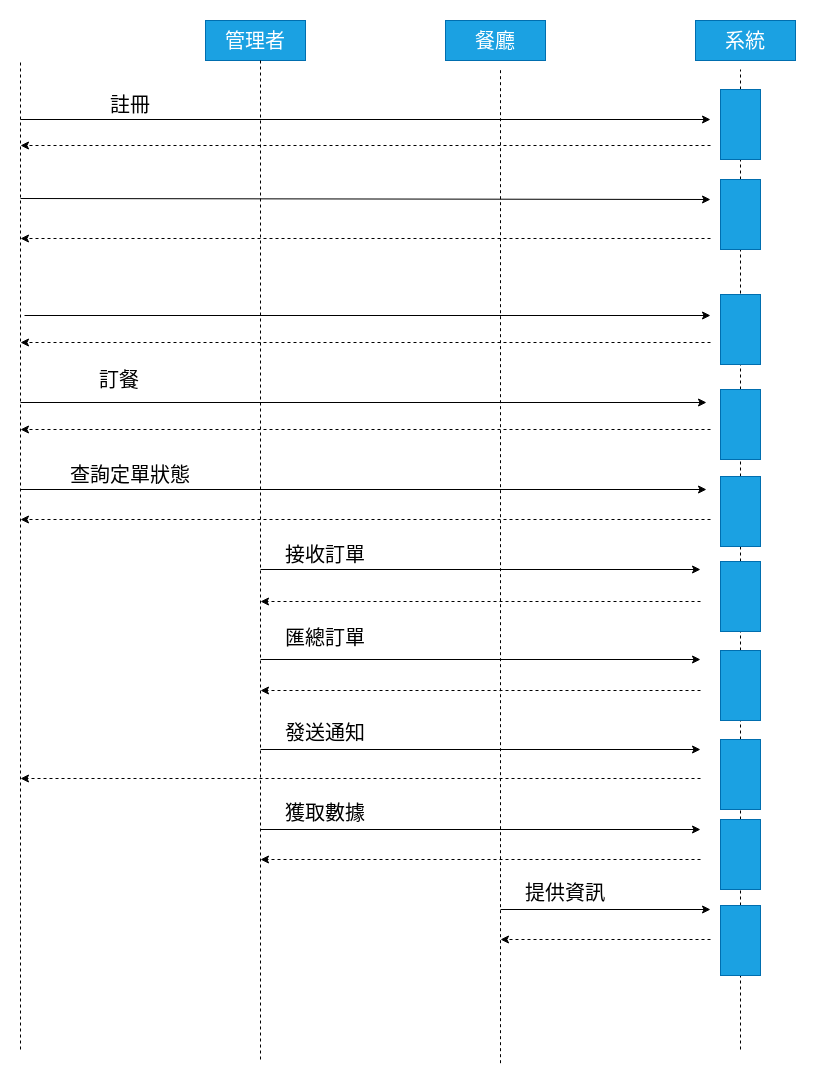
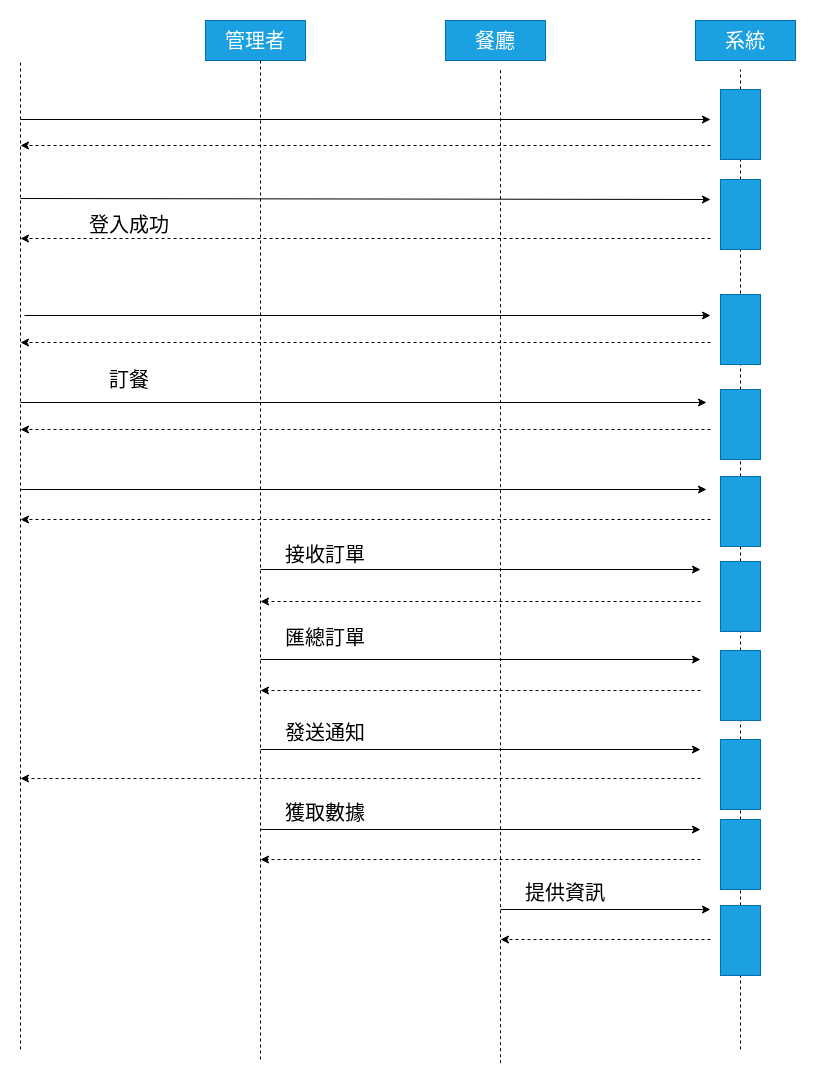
(131, 105) -> none
none -> (130, 225)
(120, 380) -> (130, 380)
(131, 475) -> none
